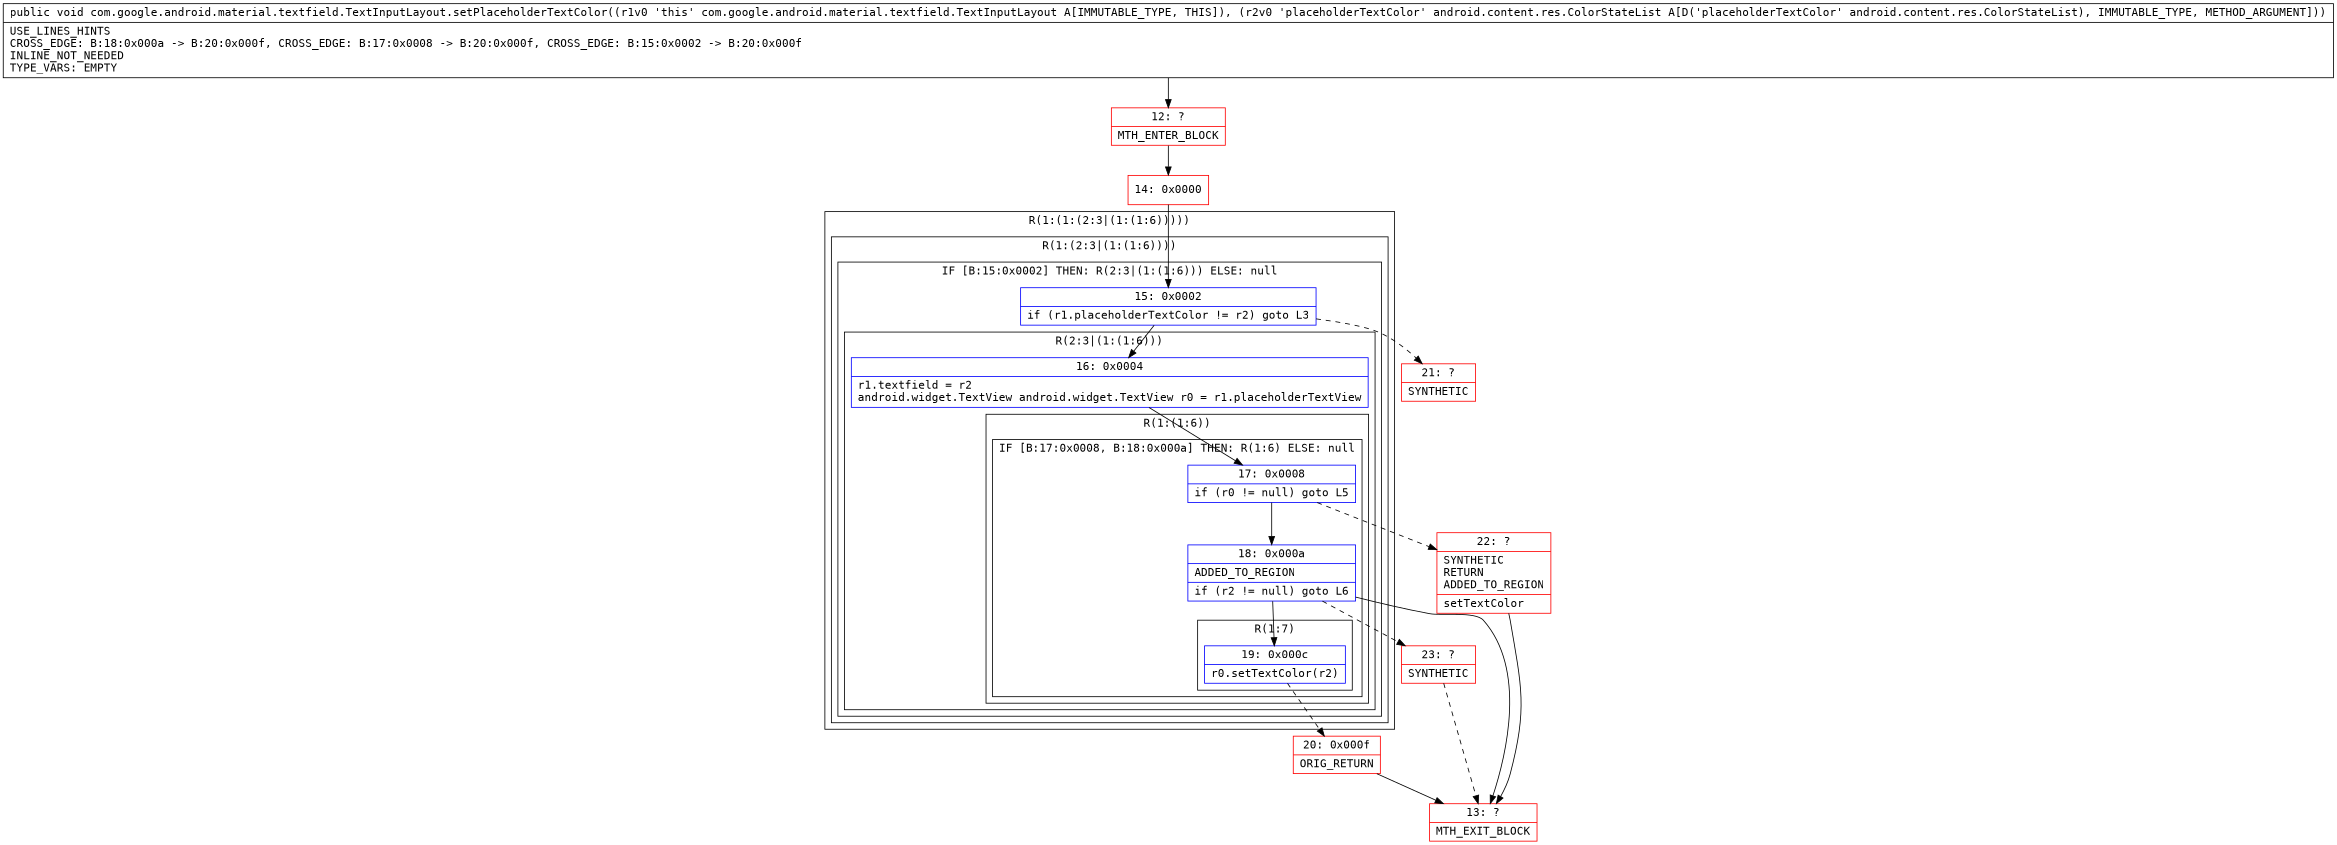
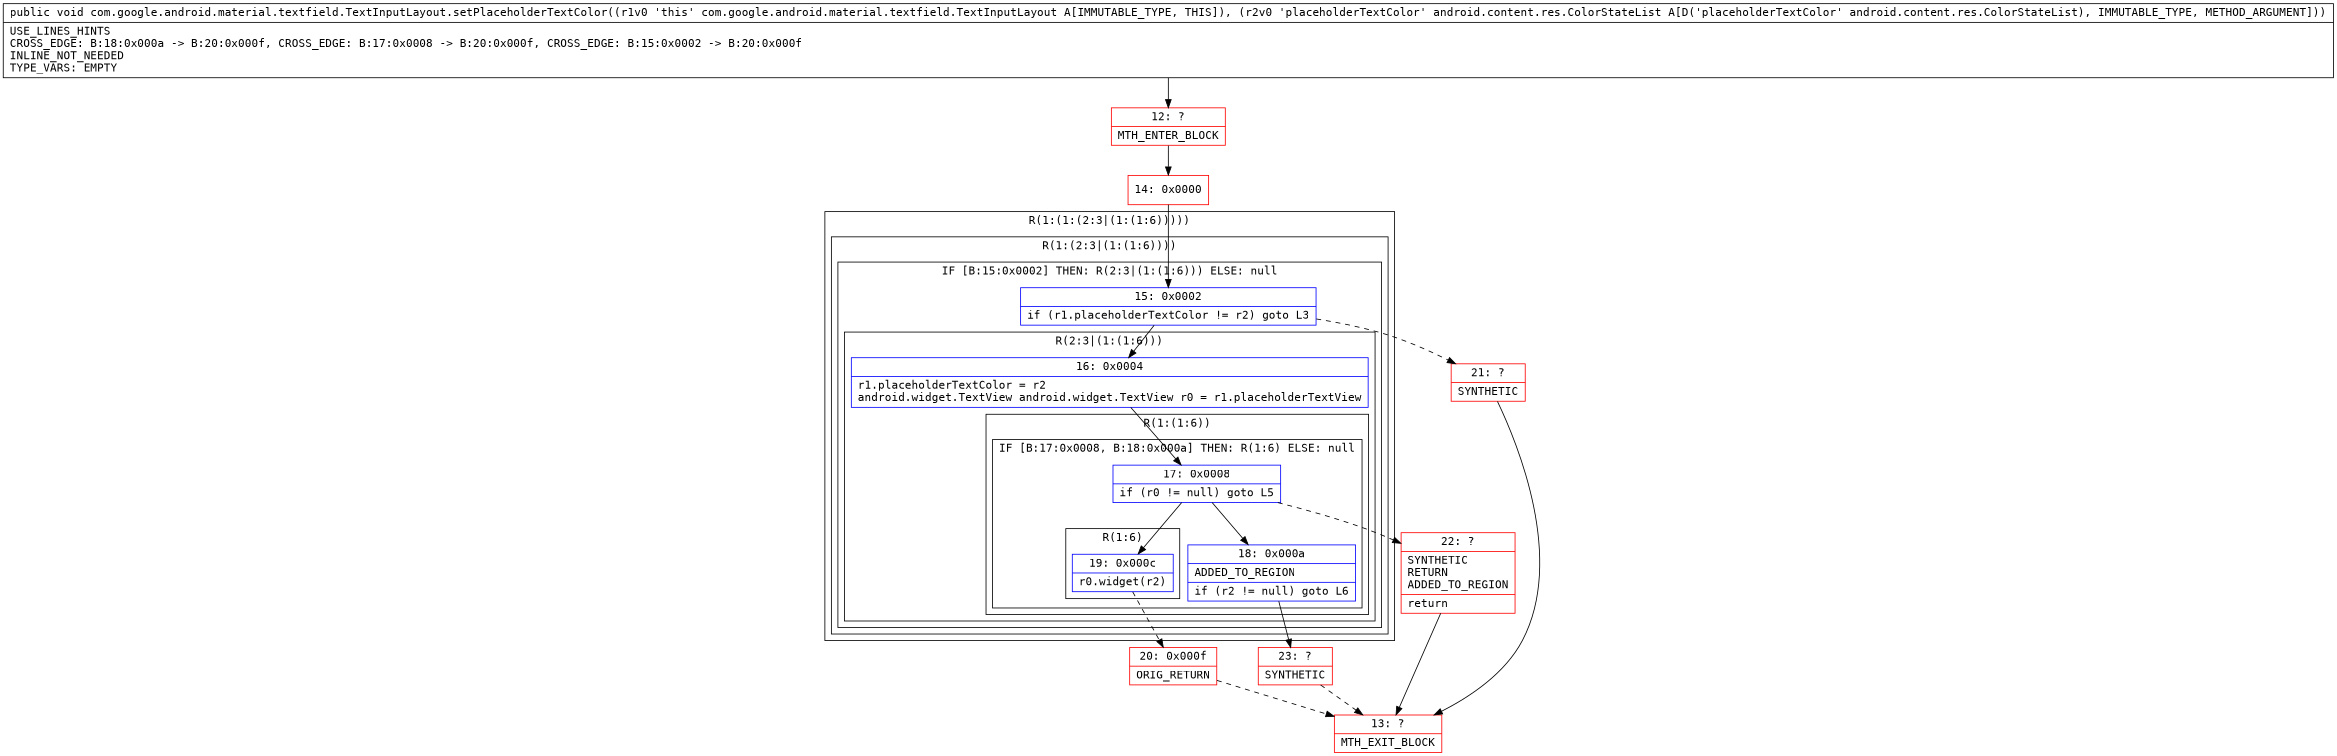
(915, 385) -> (952, 385)
(1484, 603) -> (1428, 603)
(1347, 614) -> (1284, 620)
(1273, 615) -> (1164, 523)
(1275, 630) -> (1123, 538)
(1498, 642) -> (1539, 573)
(1275, 673) -> (1123, 582)
(1406, 787) -> (1272, 697)
